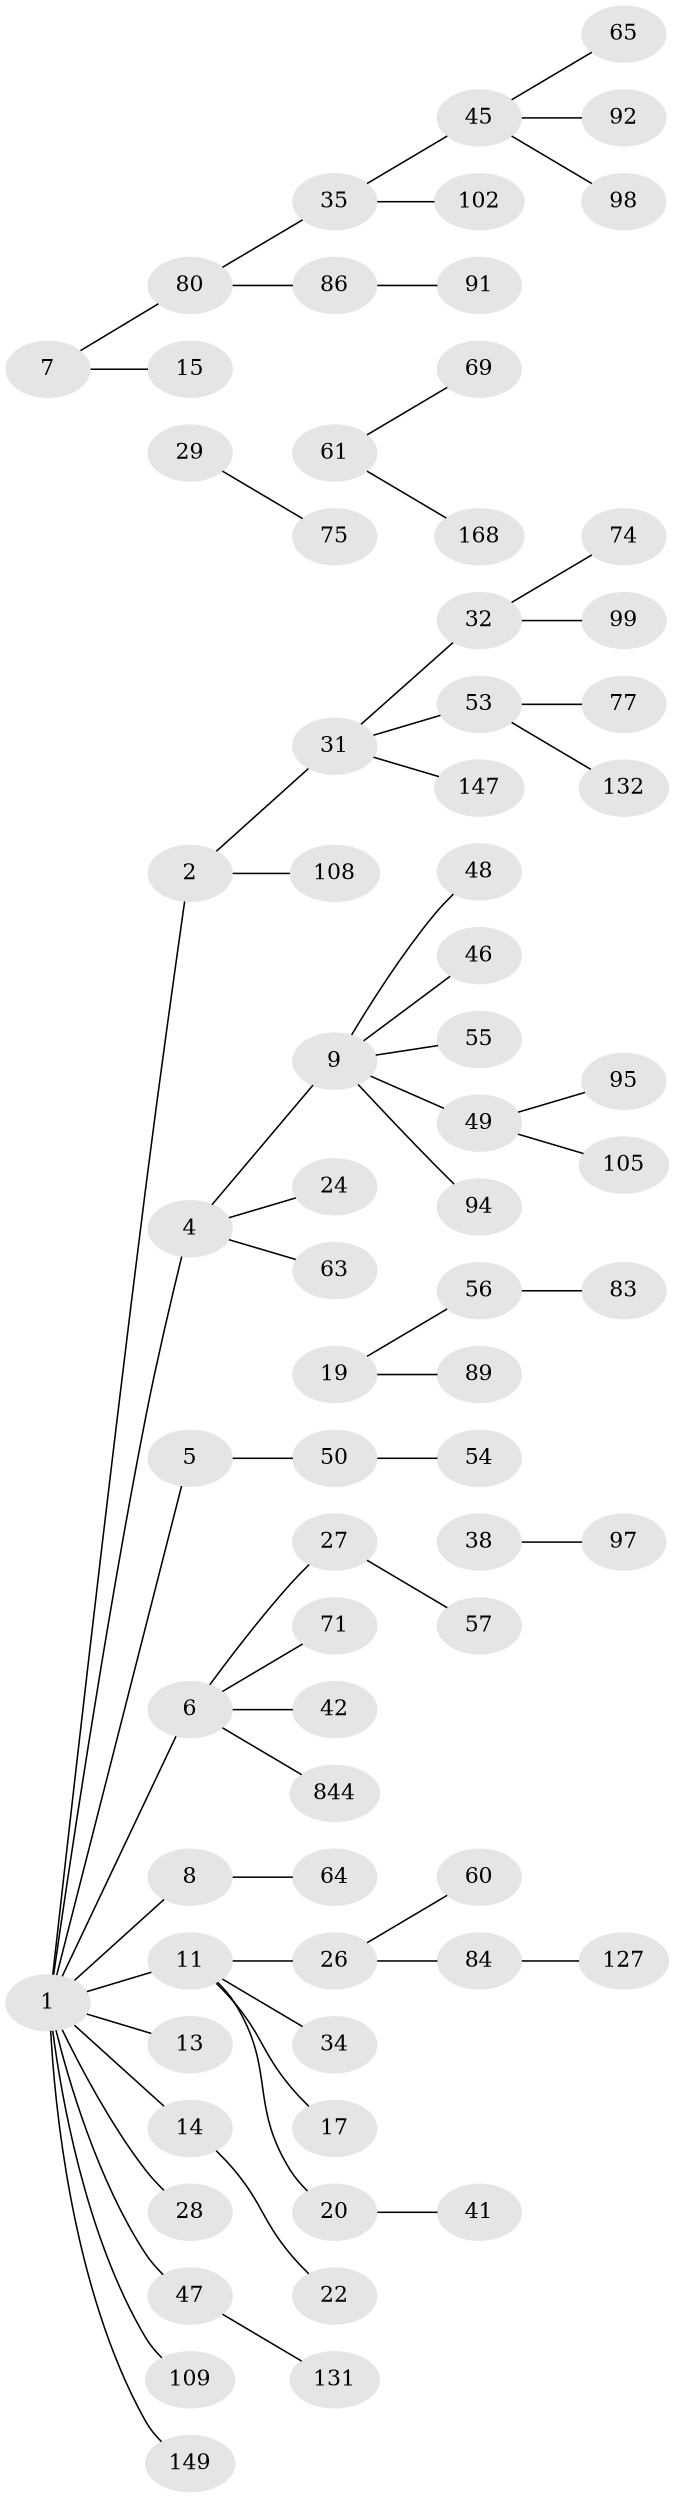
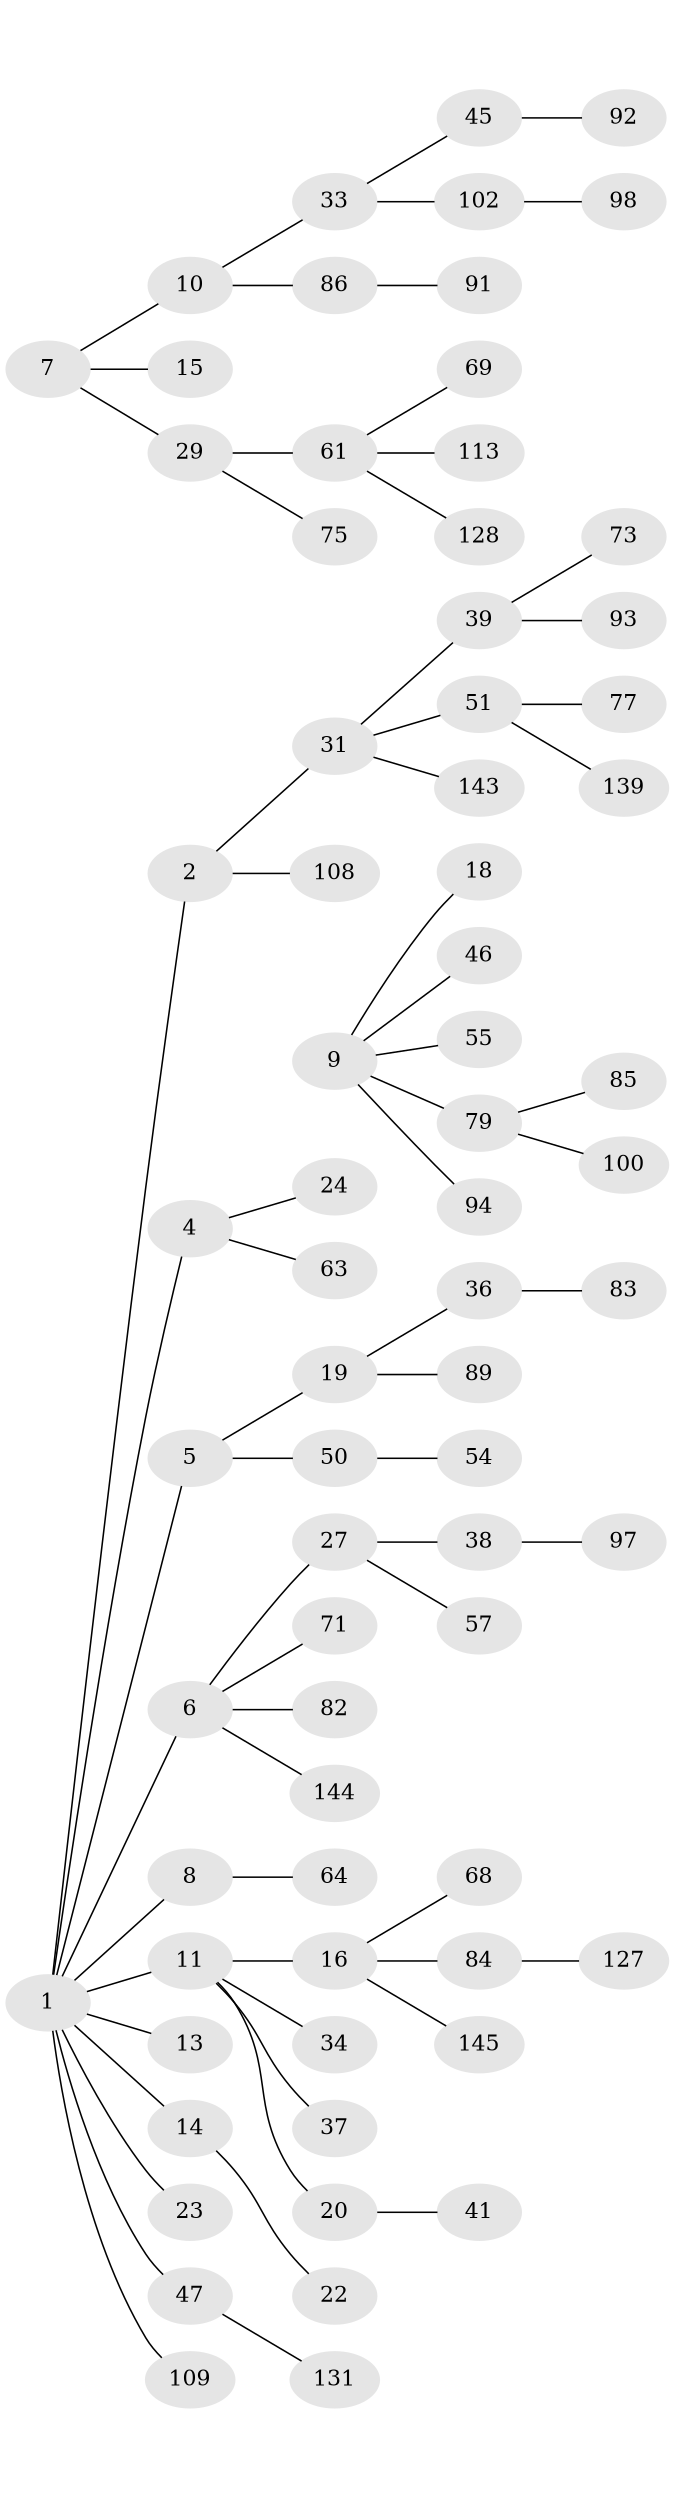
(624, 34) -> none
(552, 160) -> (553, 202)
(335, 202) -> (335, 202)
(190, 285) -> (190, 285)
none -> (119, 411)
none -> (263, 453)
none -> (479, 453)
(479, 537) -> (479, 537)
(624, 537) -> (624, 537)
(479, 621) -> (479, 621)
(624, 621) -> (624, 621)
(479, 704) -> (479, 704)
(479, 788) -> (479, 788)
(624, 788) -> (624, 788)
(479, 872) -> (479, 872)
(624, 1081) -> (624, 1081)
(479, 1123) -> (479, 1123)
(263, 1145) -> none
(624, 1165) -> (624, 1165)
(479, 1291) -> (479, 1291)
none -> (263, 1416)
none -> (407, 1542)
(335, 1710) -> (335, 1710)
(335, 1793) -> (335, 1793)
(479, 1877) -> (479, 1877)
(335, 1961) -> (335, 1961)
none -> (479, 2045)
(335, 2129) -> (335, 2129)
(190, 2212) -> (190, 2212)
(190, 2464) -> none
